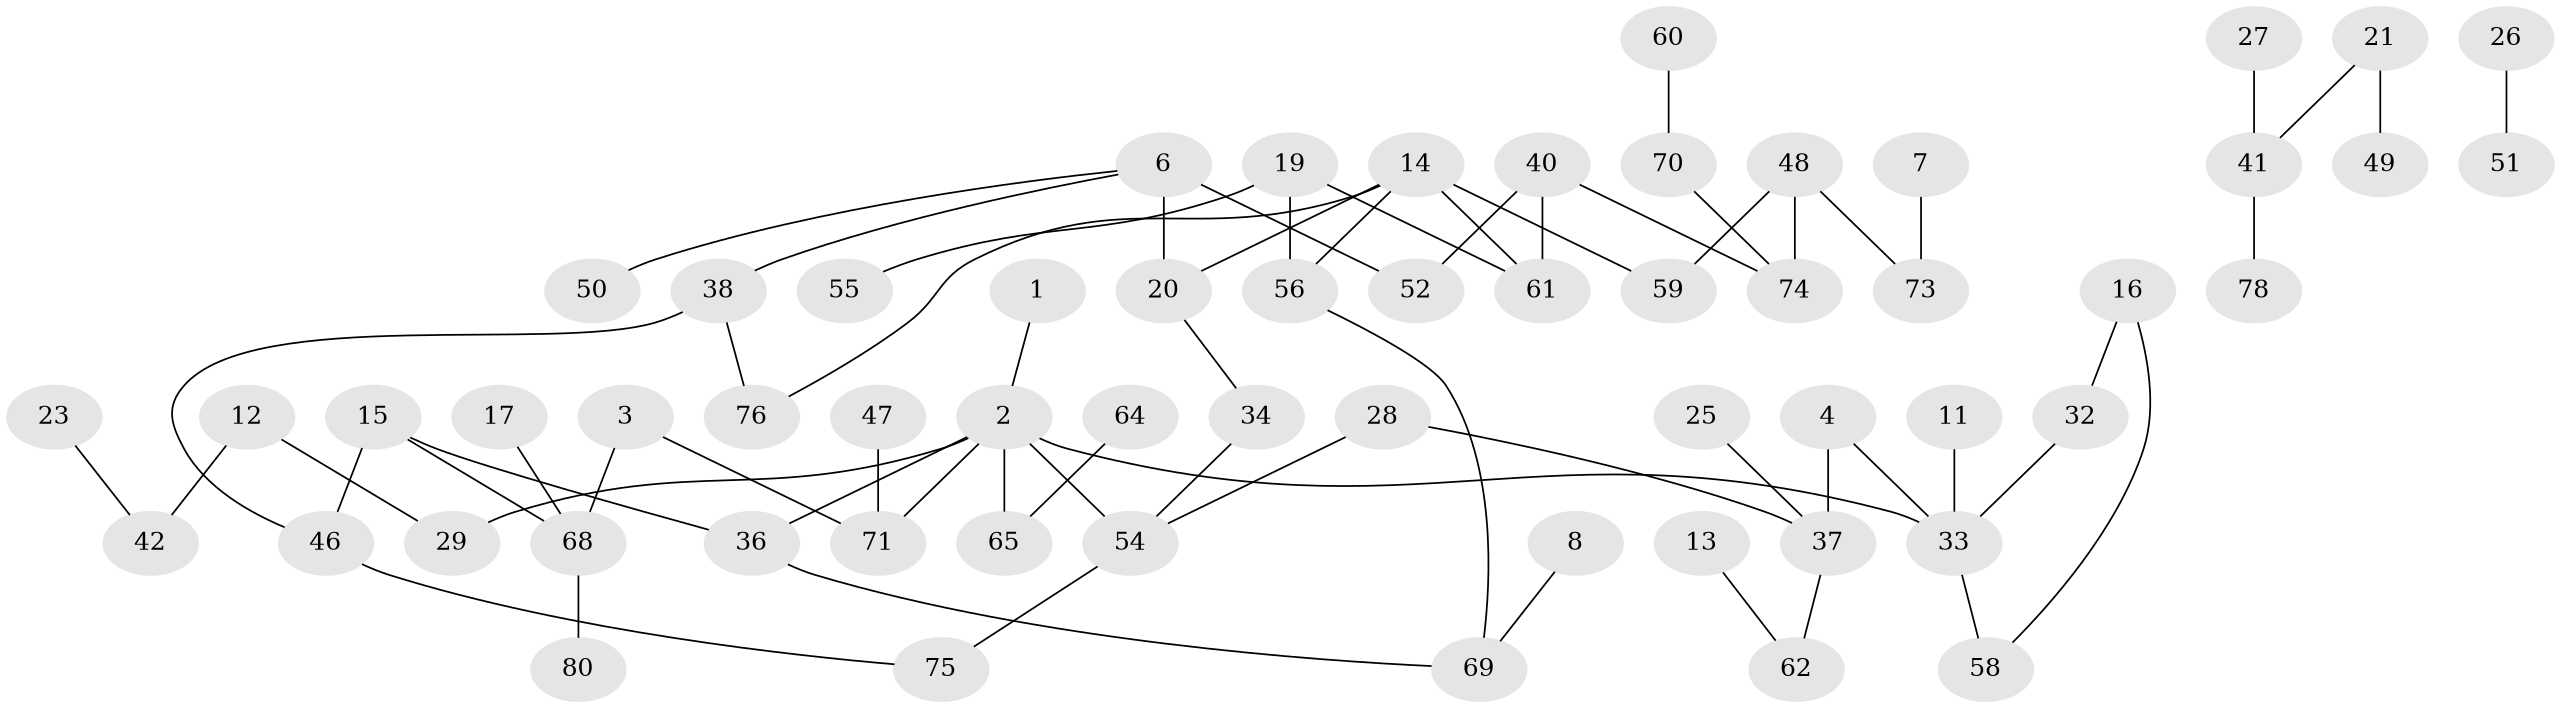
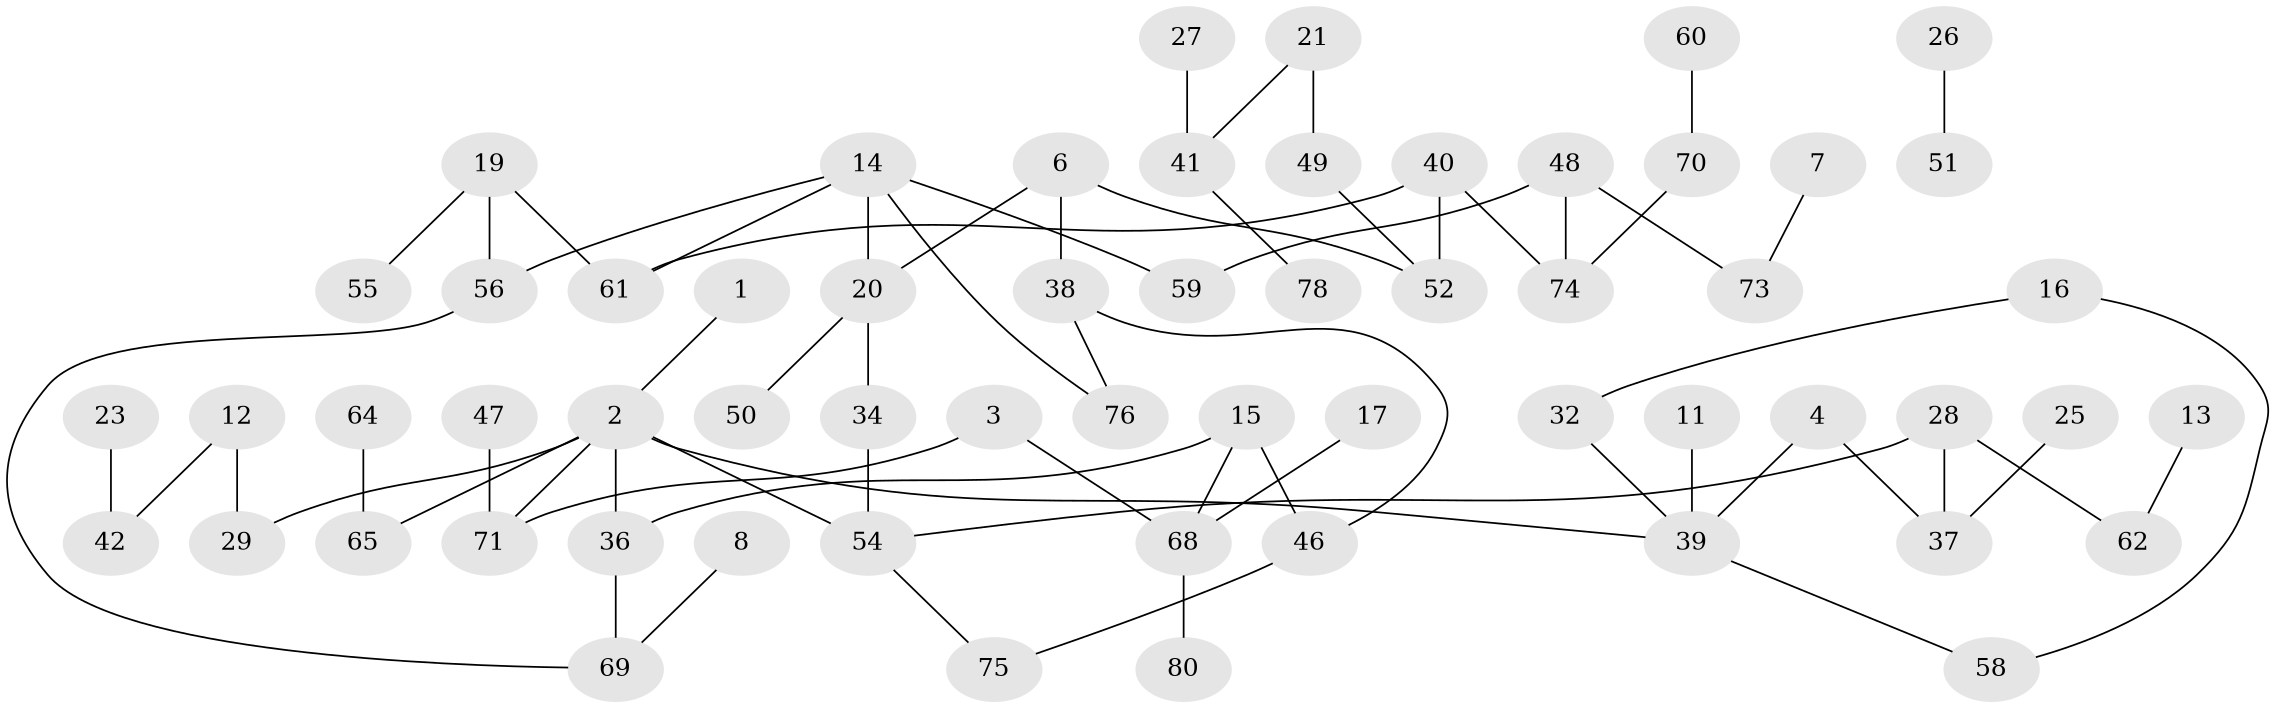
(870, 207) -> (805, 354)
none -> (1367, 219)
(1954, 543) -> (1692, 543)
(1812, 607) -> (2039, 480)
